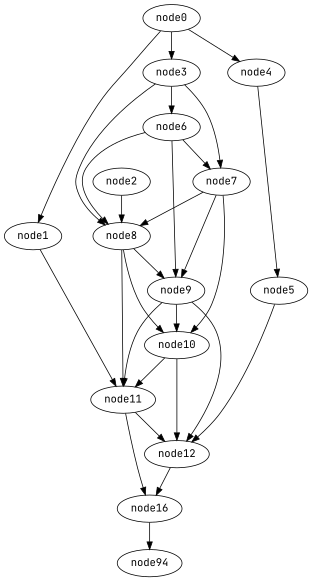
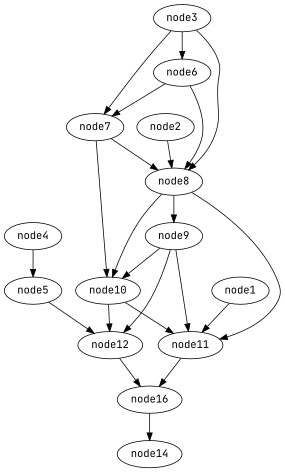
(172, 18) -> none
(174, 202) -> none
(200, 233) -> none
(147, 424) -> none
(150, 563) -> (150, 454)
